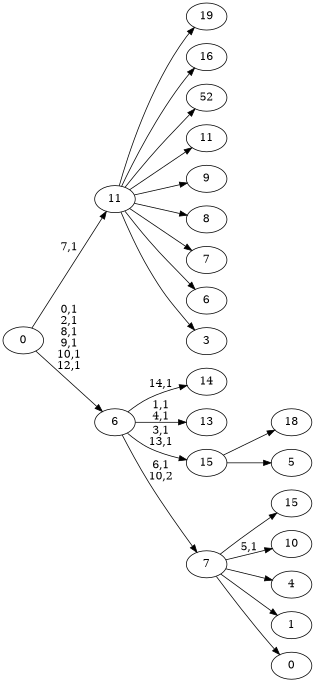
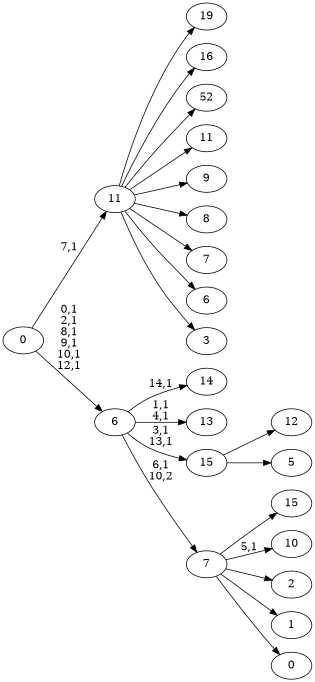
(292, 422) -> (292, 422)
(292, 585) -> (292, 585)
